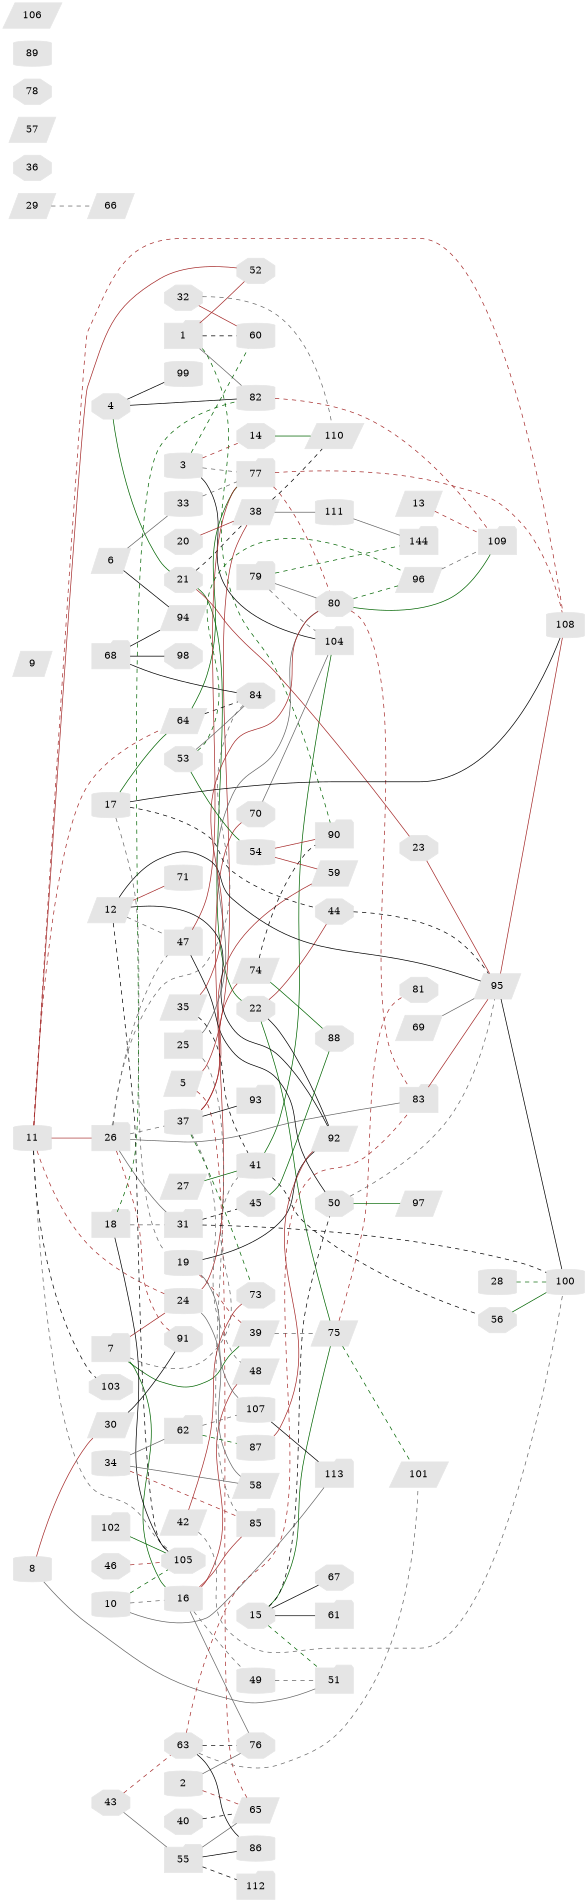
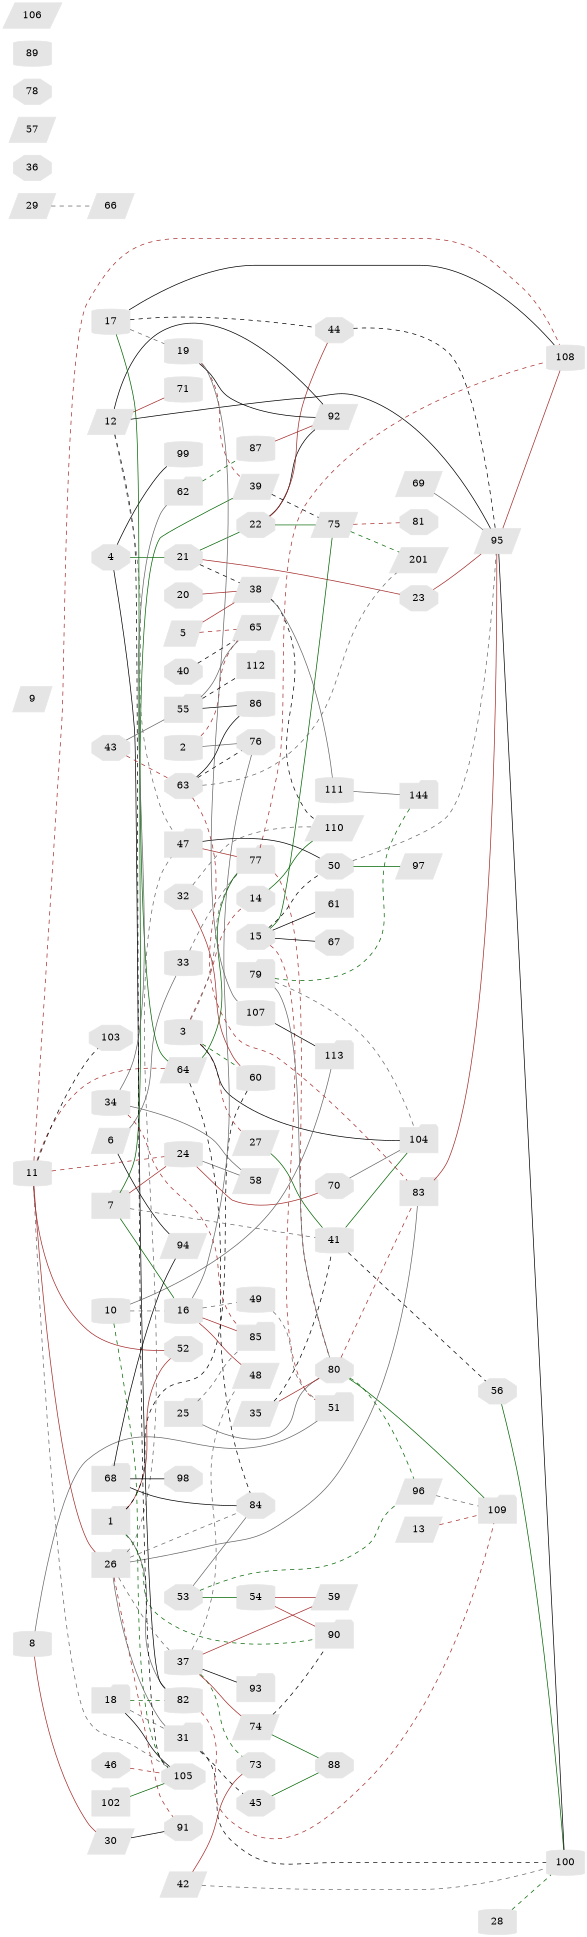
none -> (221, 1093)
(292, 1333) -> (295, 506)
(220, 1420) -> none
(419, 1475) -> (419, 560)
(293, 1647) -> (291, 1162)
